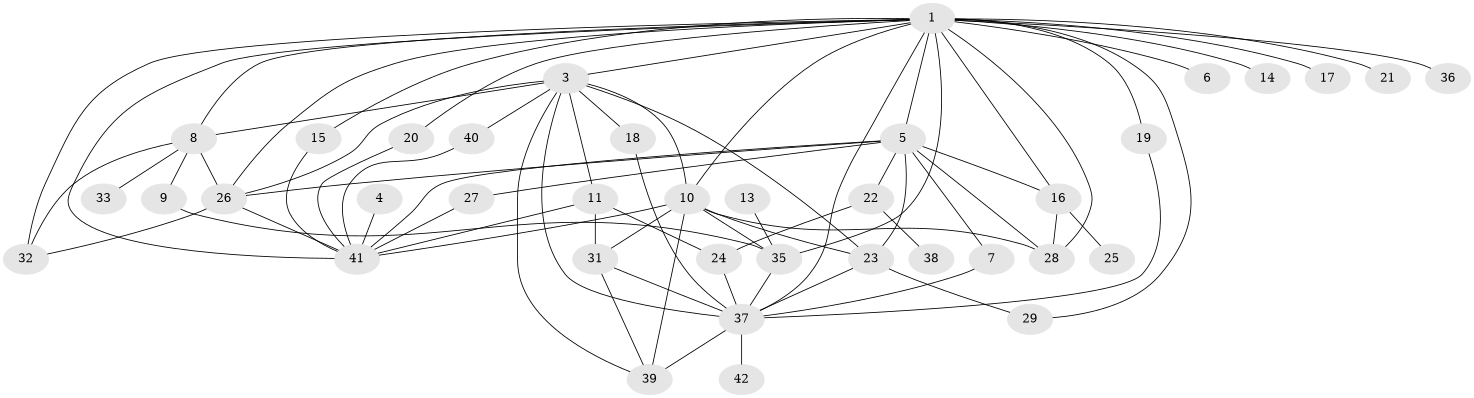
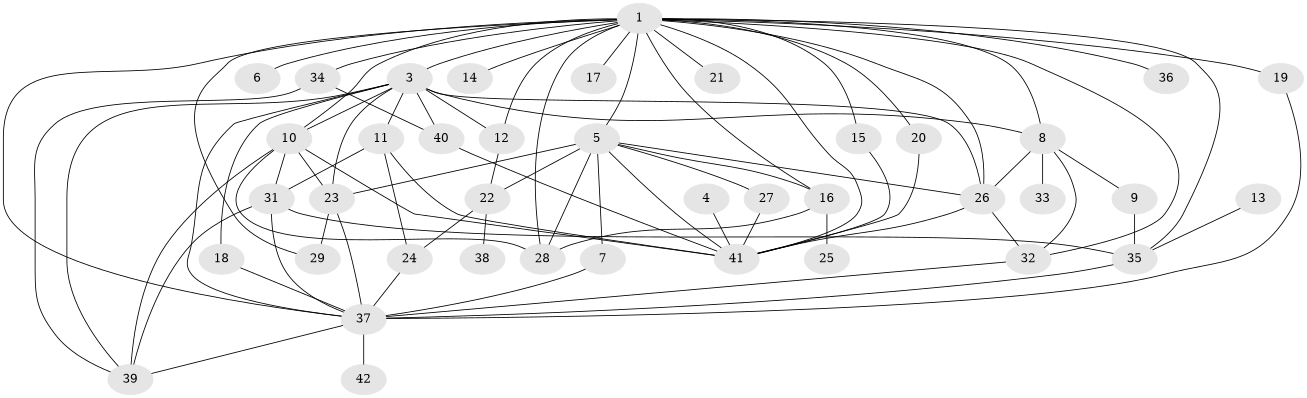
none -> (318, 79)
none -> (502, 139)
(733, 229) -> (659, 237)
none -> (696, 289)
